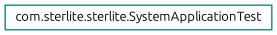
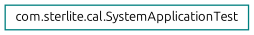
(139, 17) -> (127, 17)
